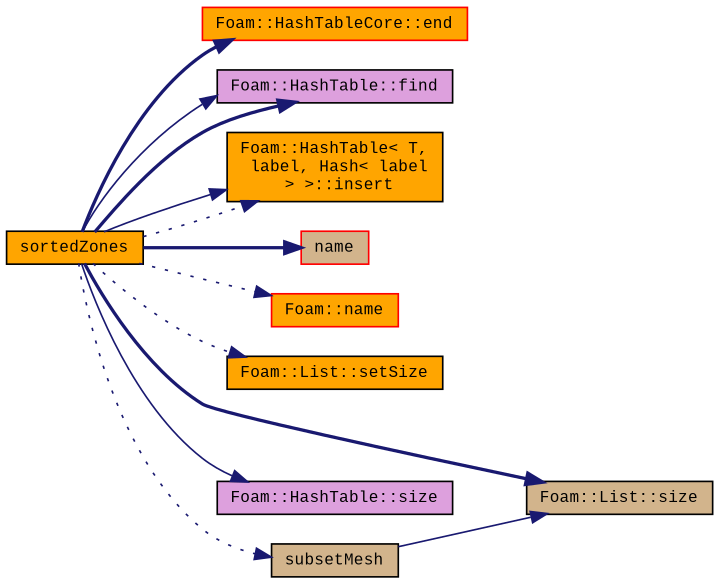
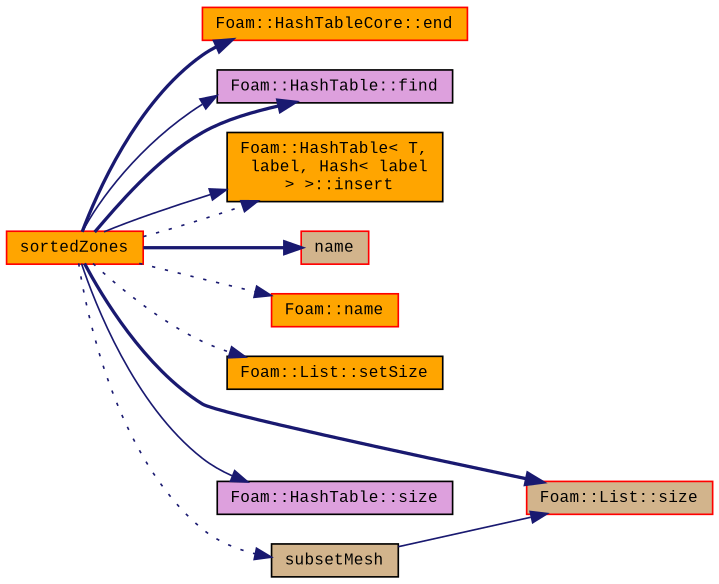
(75, 248) -> (75, 248)
(620, 498) -> (620, 498)
